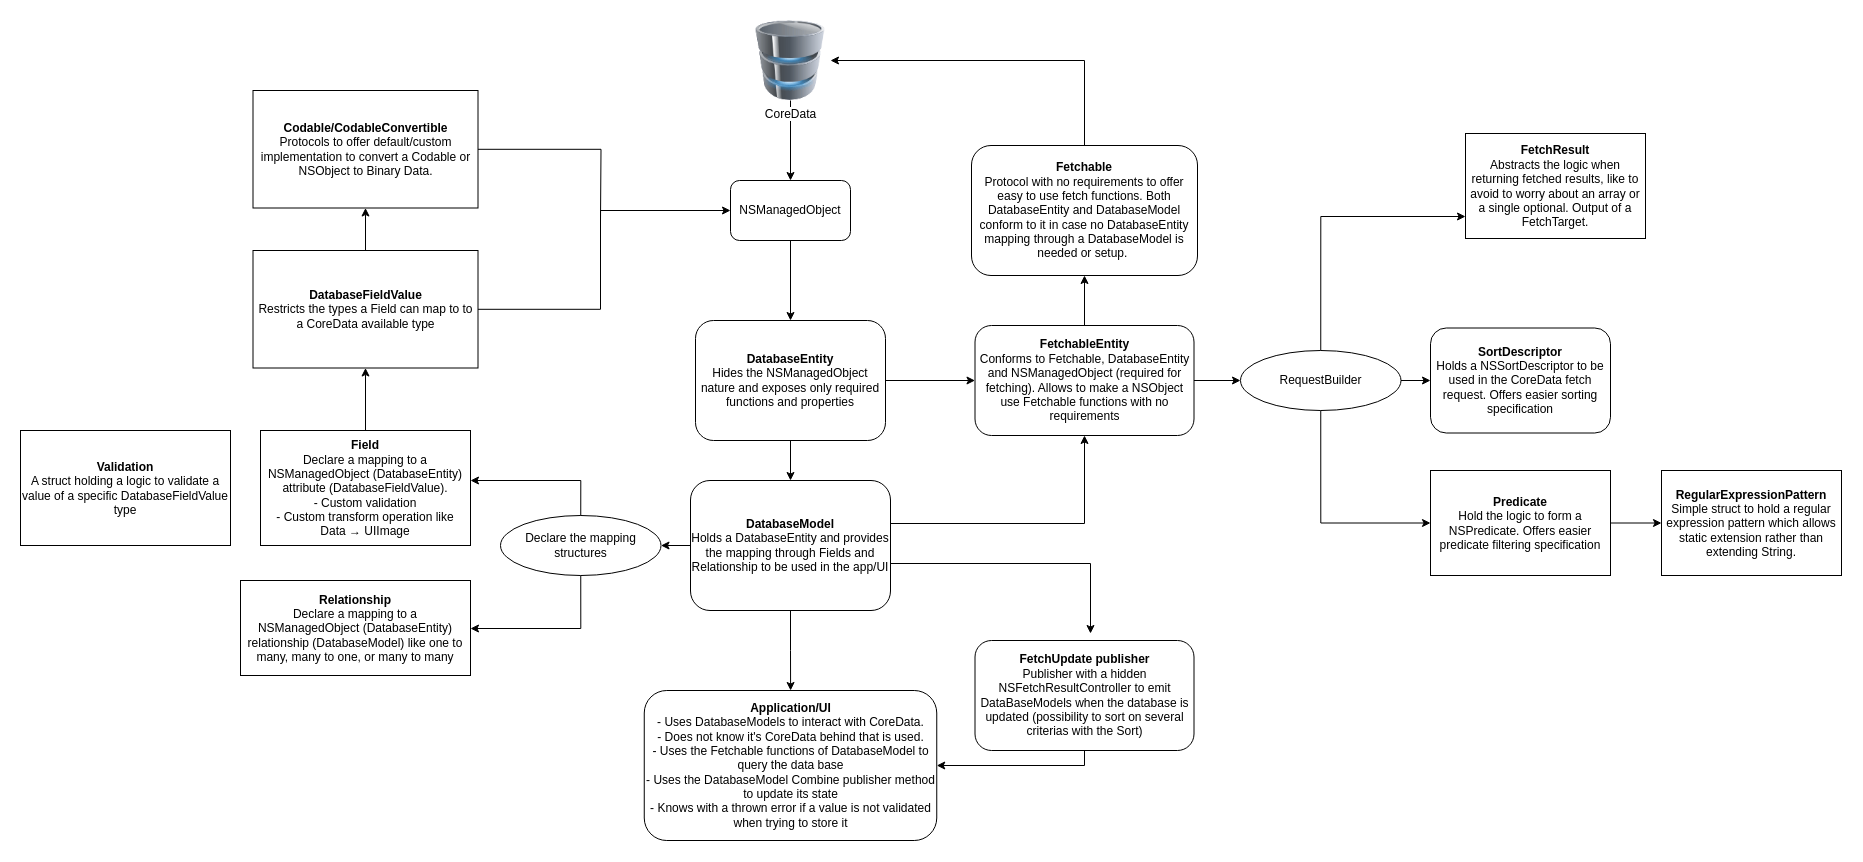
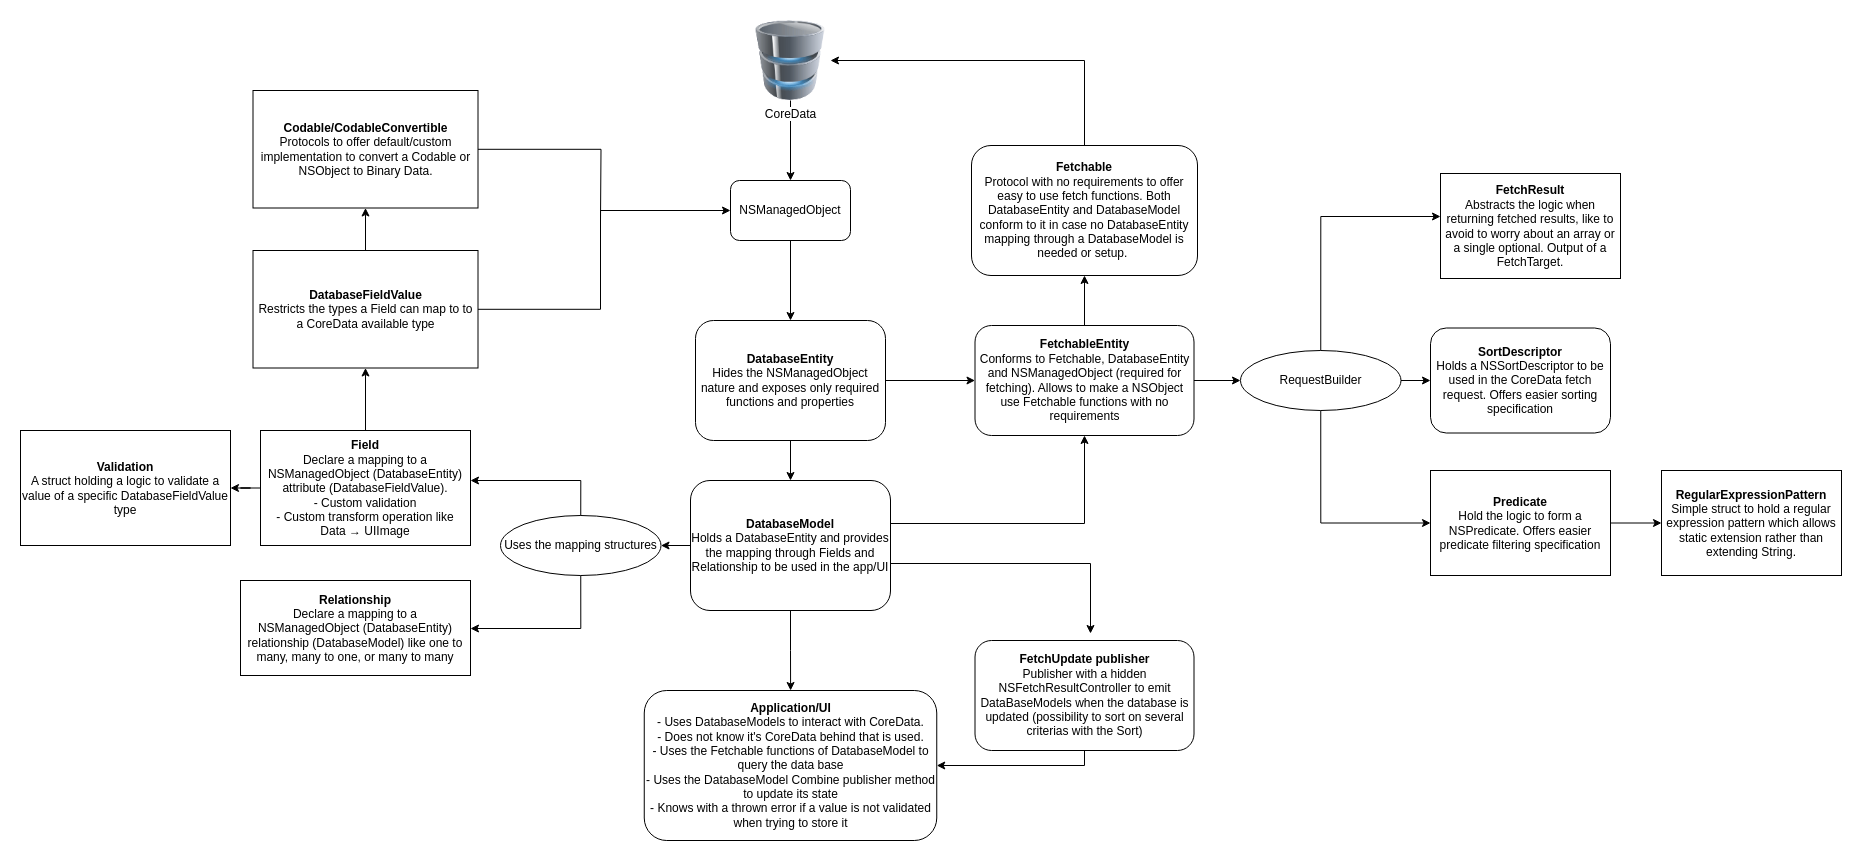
(1556, 186) -> (1531, 226)
none -> (242, 488)
(581, 546) -> (581, 546)
